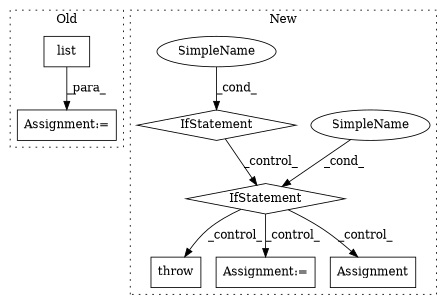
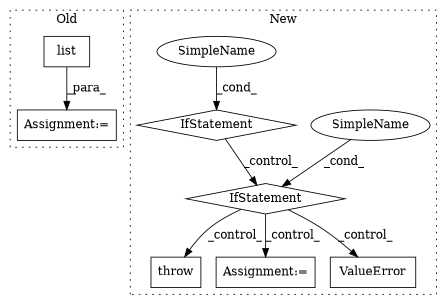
(373, 272) -> (373, 272)
